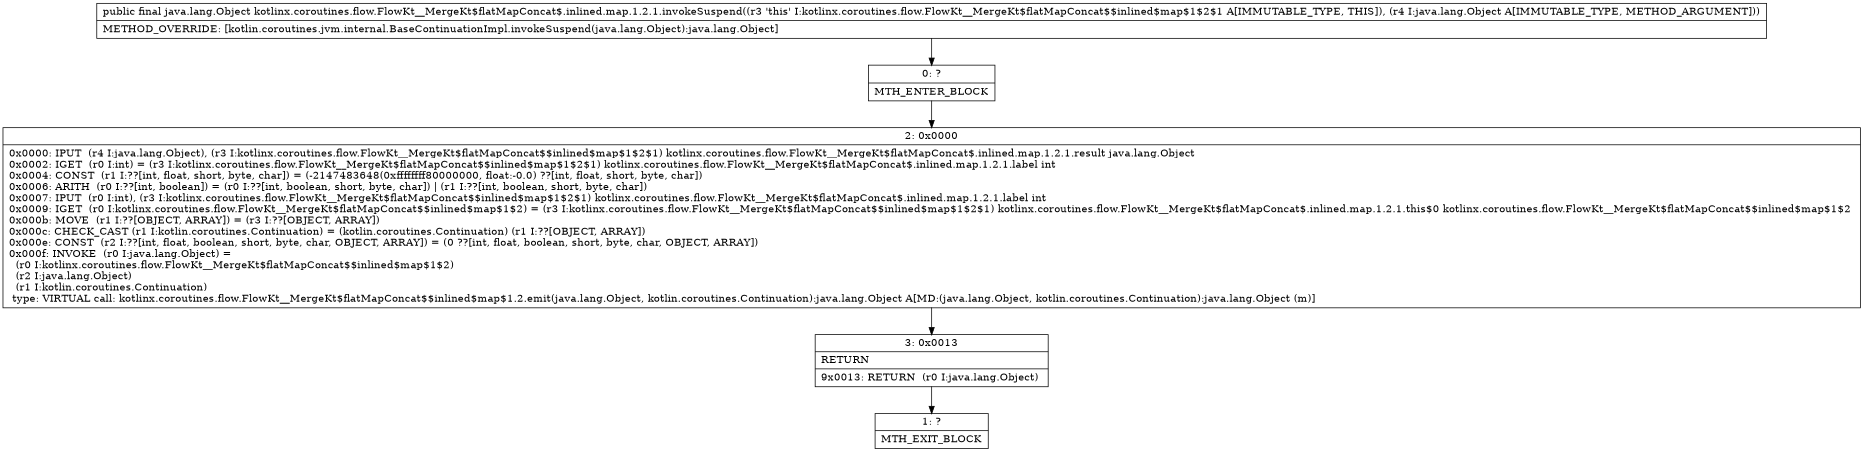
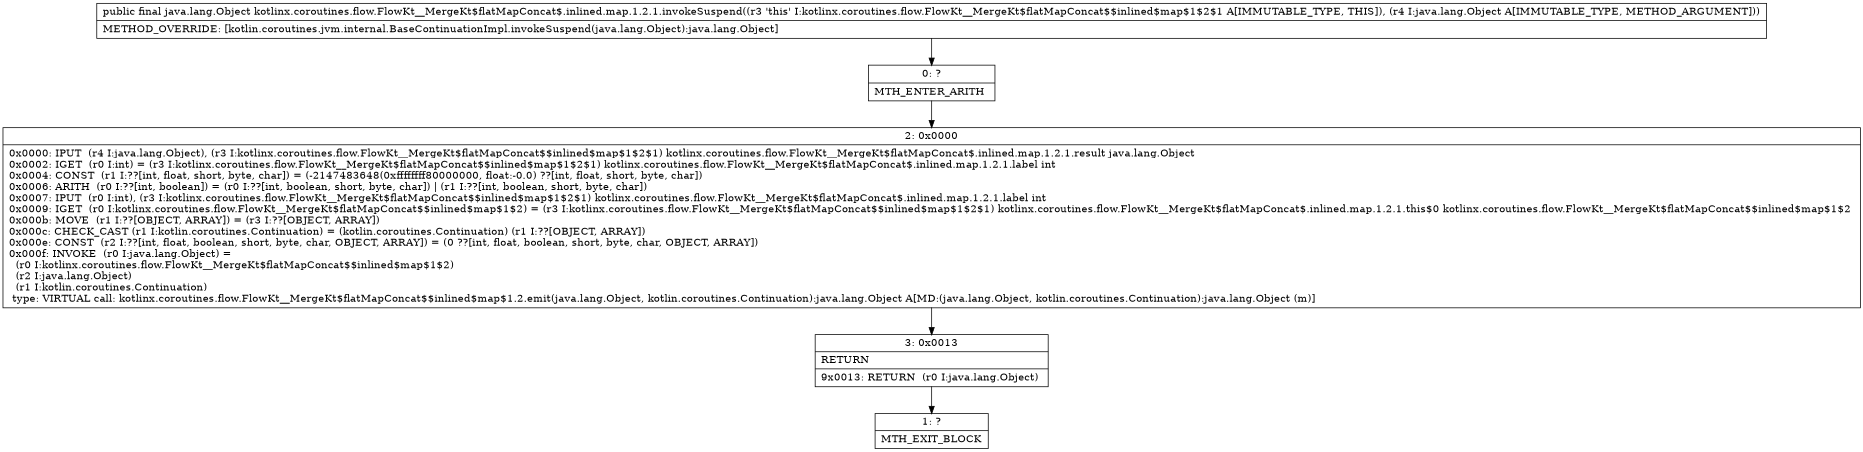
(932, 92) -> (929, 92)
